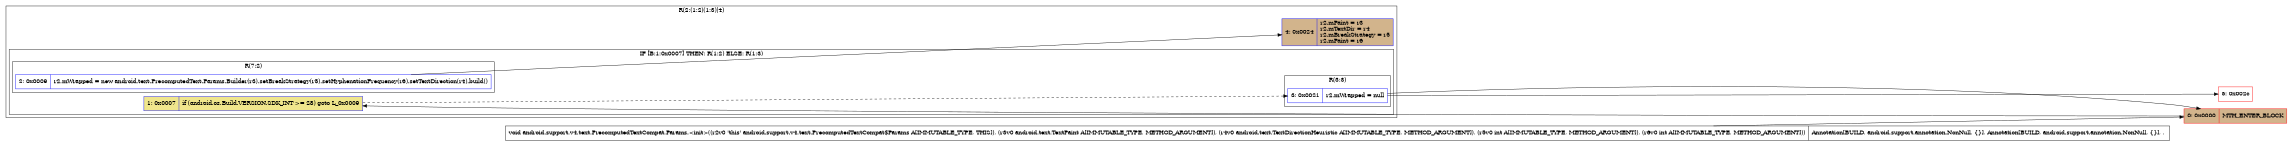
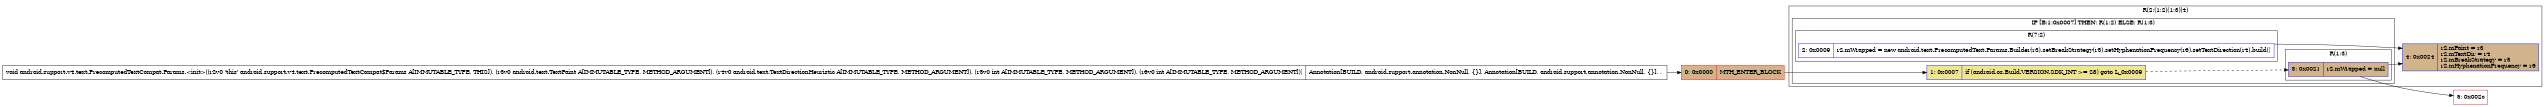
(1342, 41) -> (2488, 66)
(1338, 80) -> (2338, 54)
(1792, 87) -> (2393, 64)
(1338, 96) -> (2338, 69)
